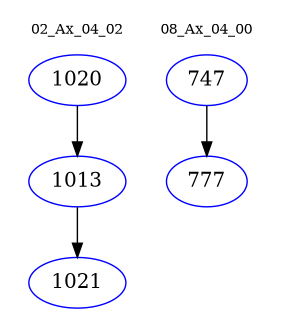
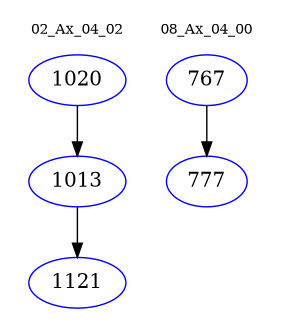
(207, 80) -> (207, 80)
(77, 283) -> (77, 283)
